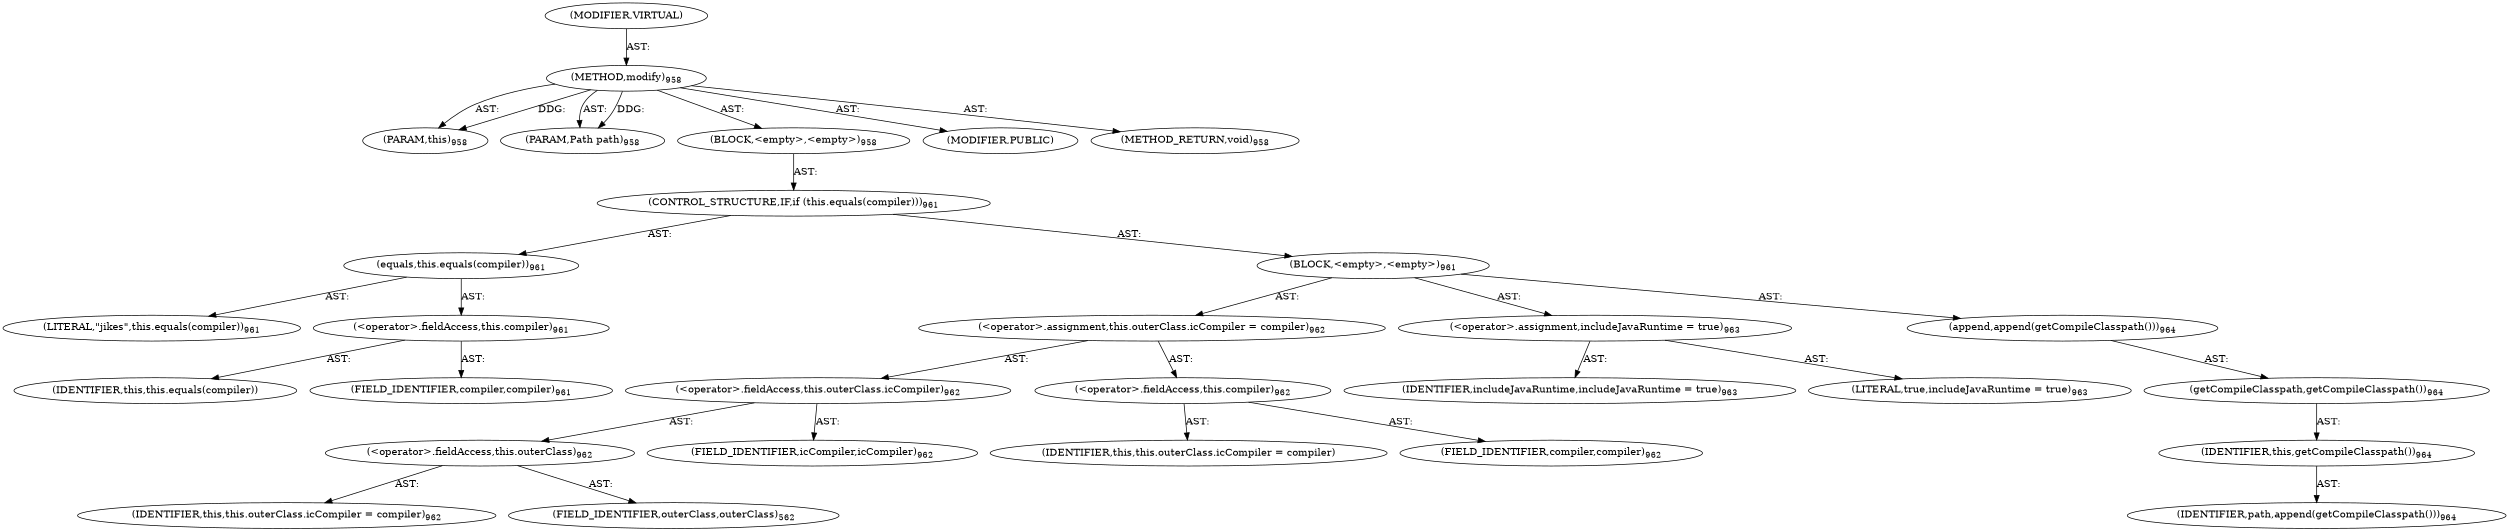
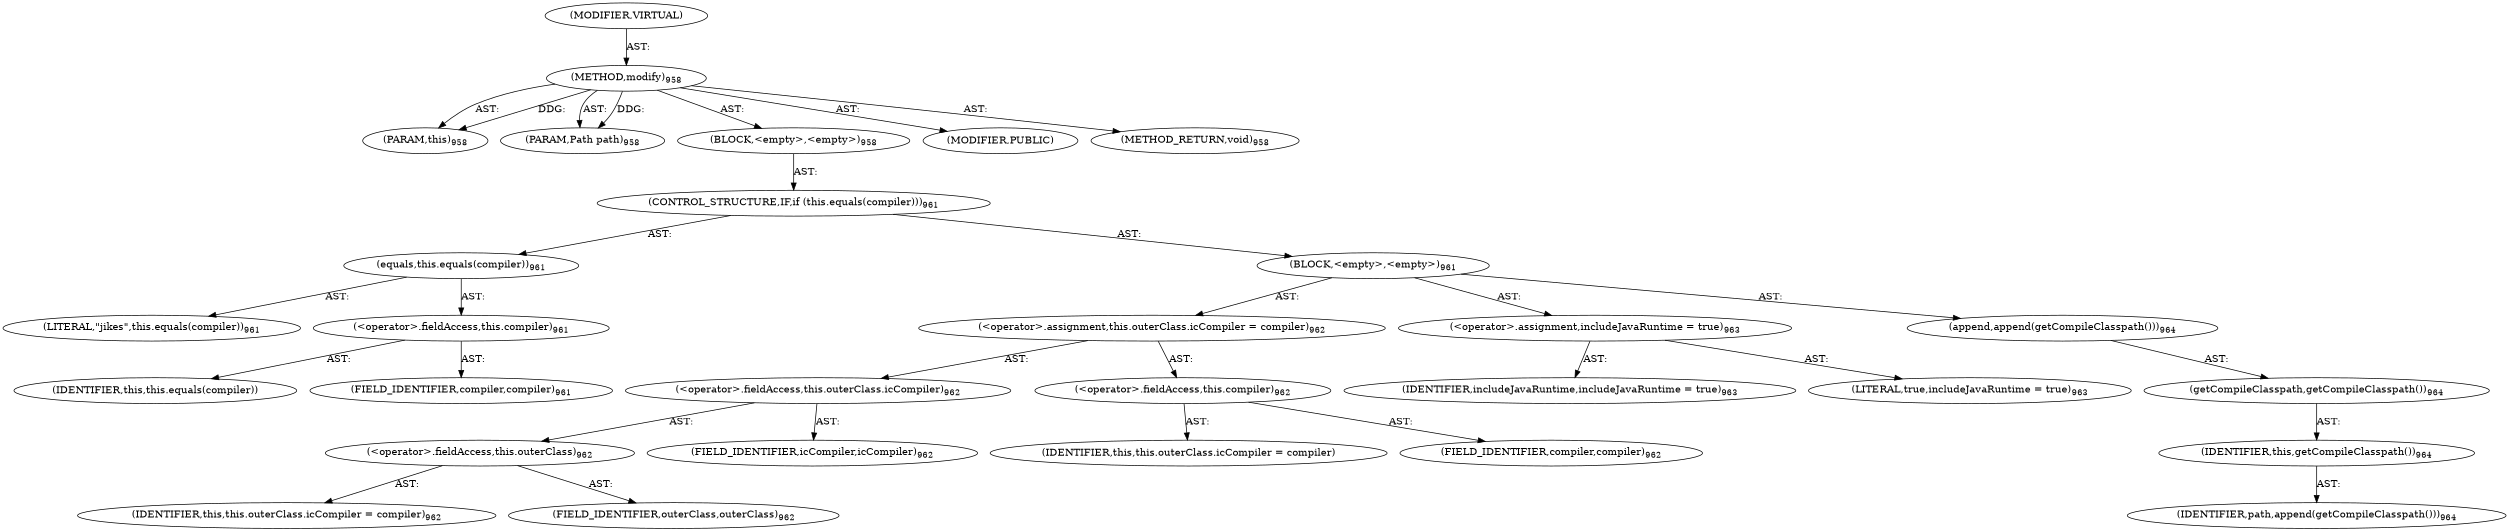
(787, 514) -> (787, 514)
